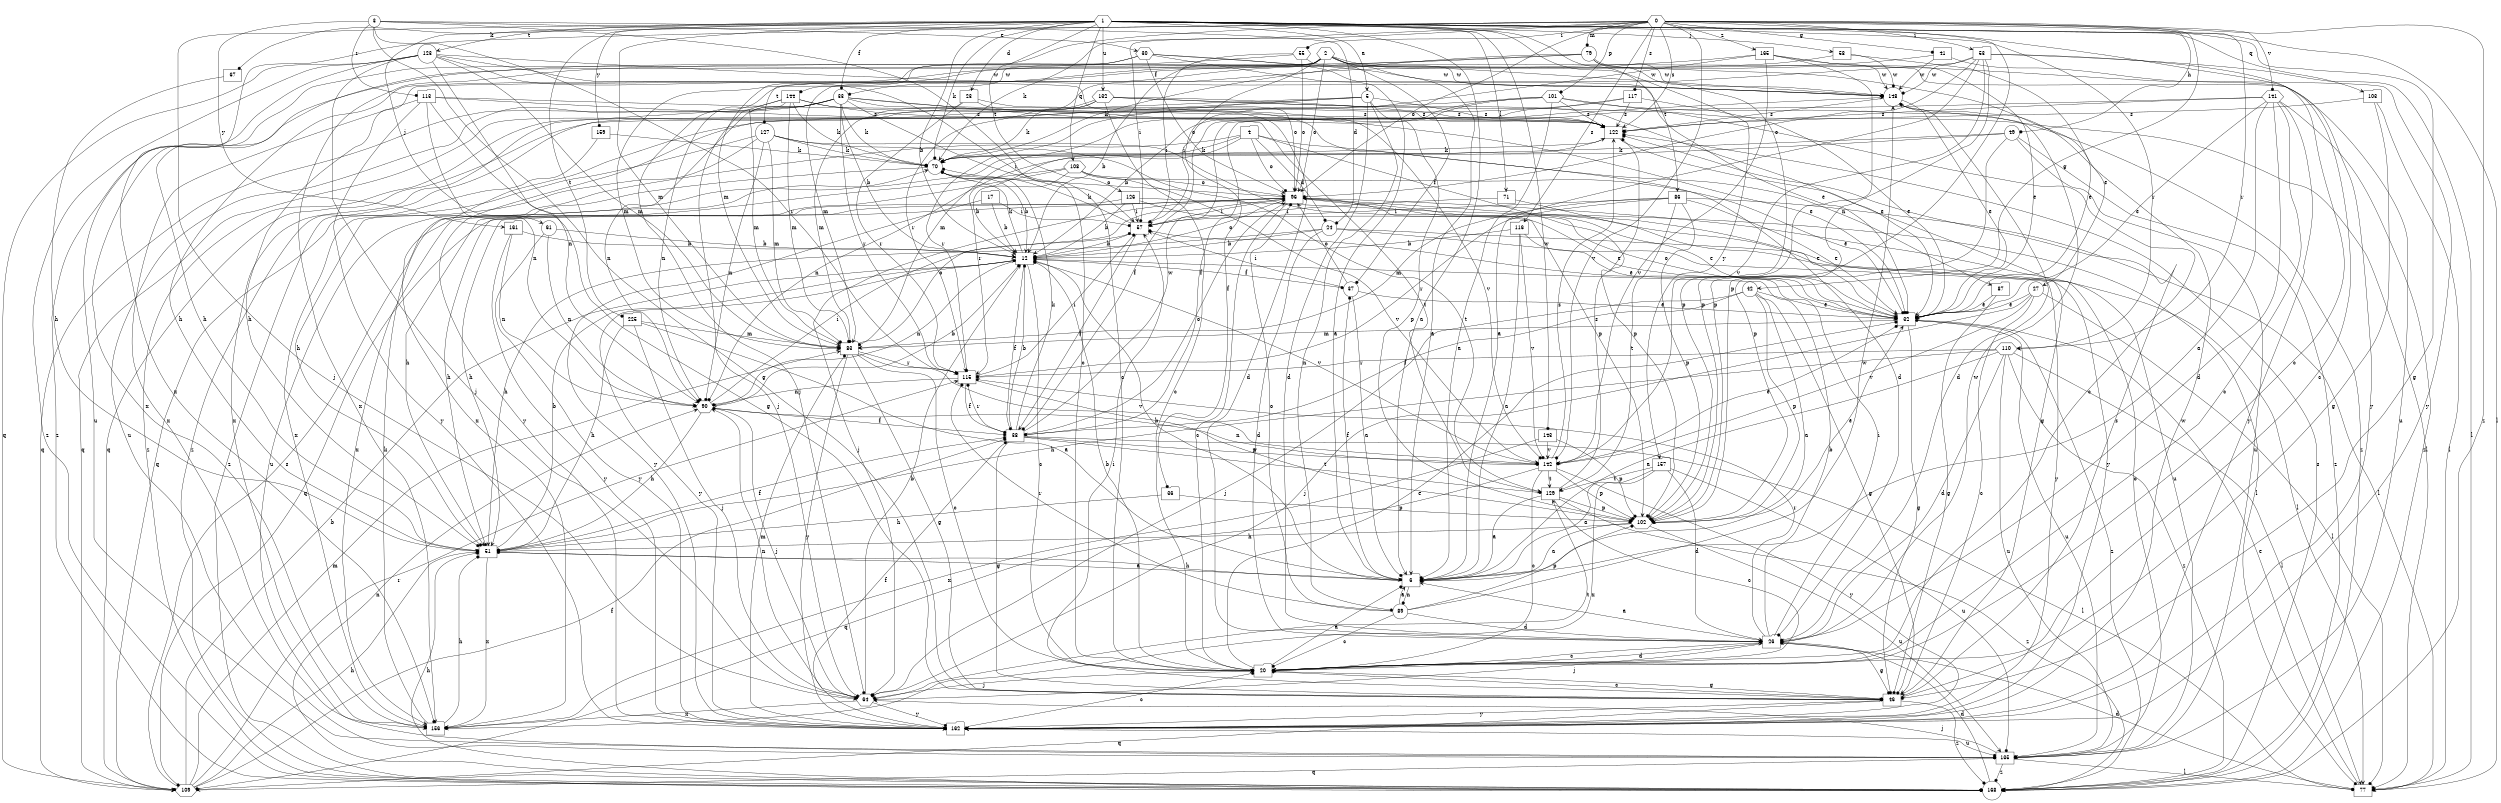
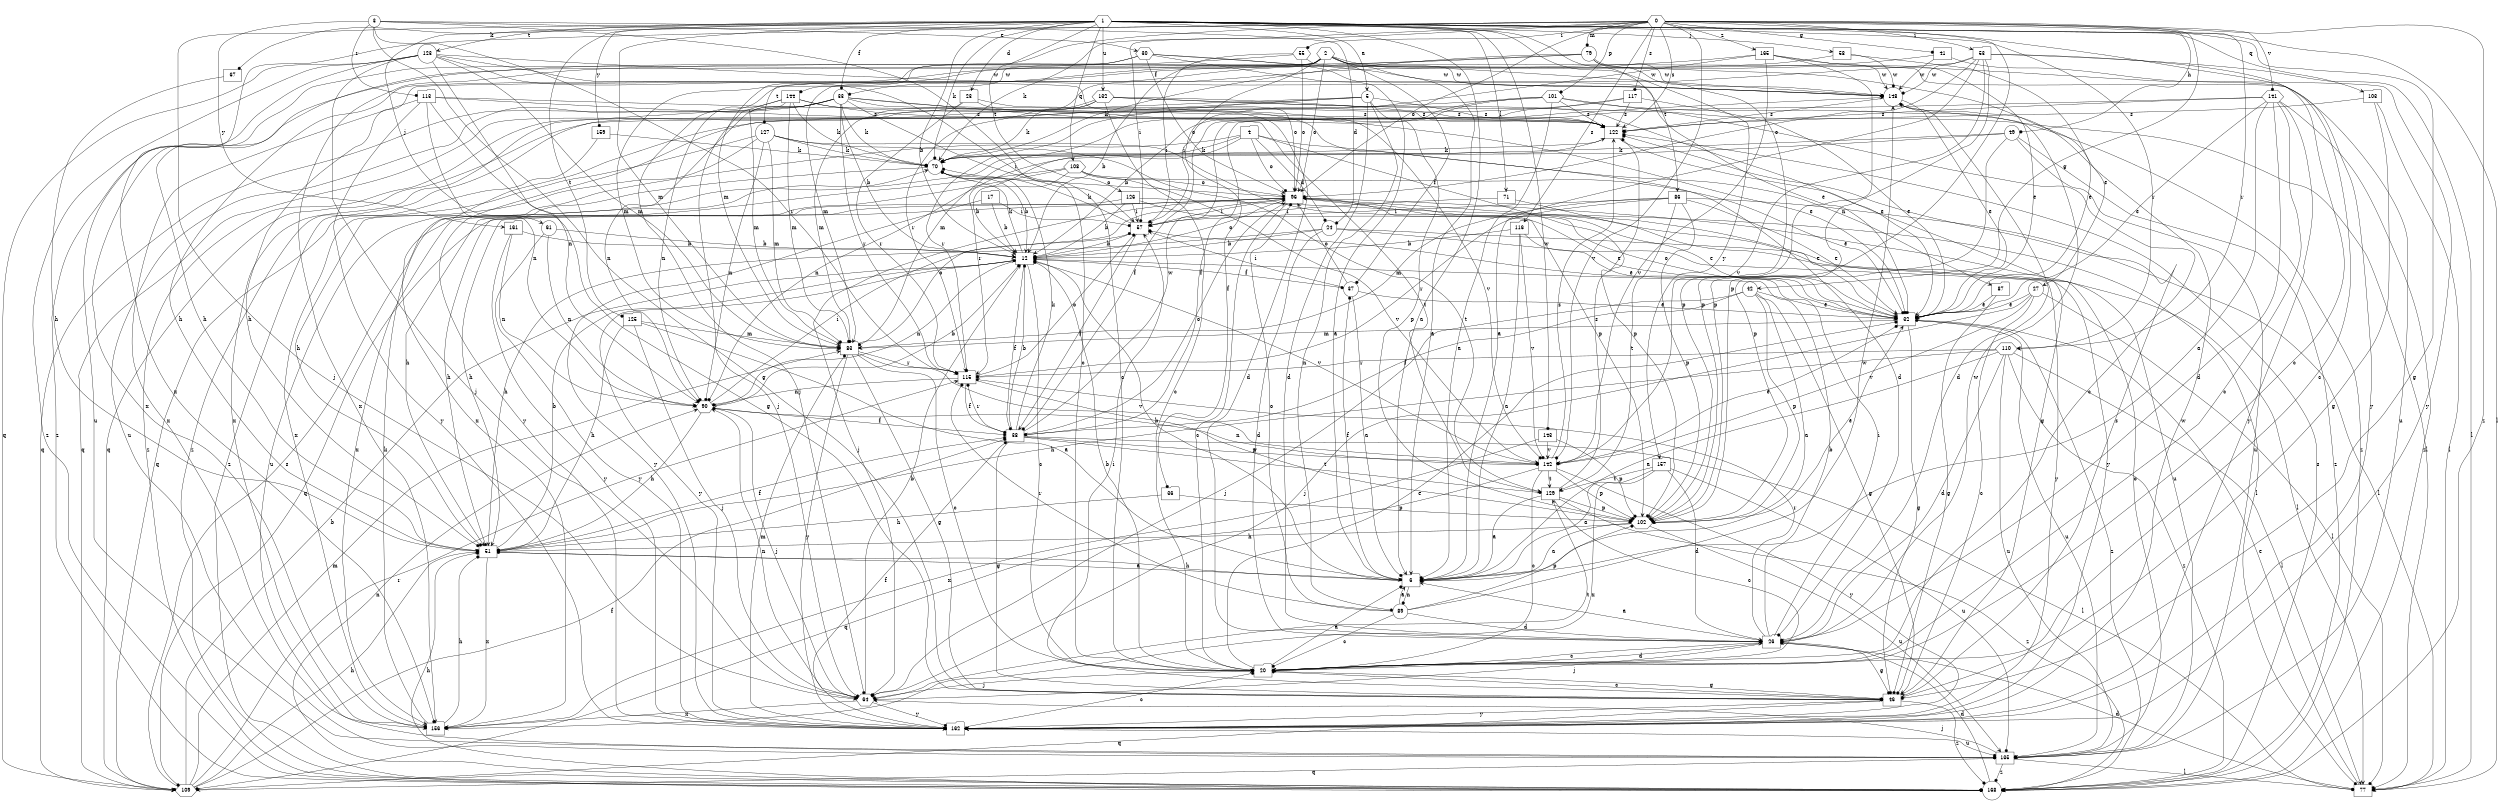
(1074, 305) -> (1074, 305)
(632, 320) -> (632, 320)
